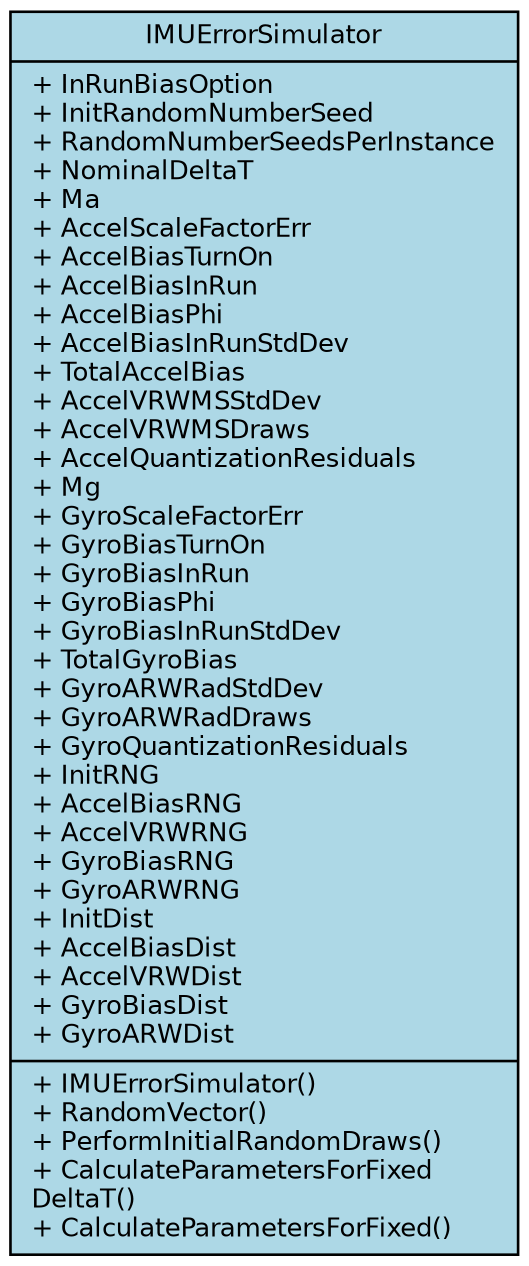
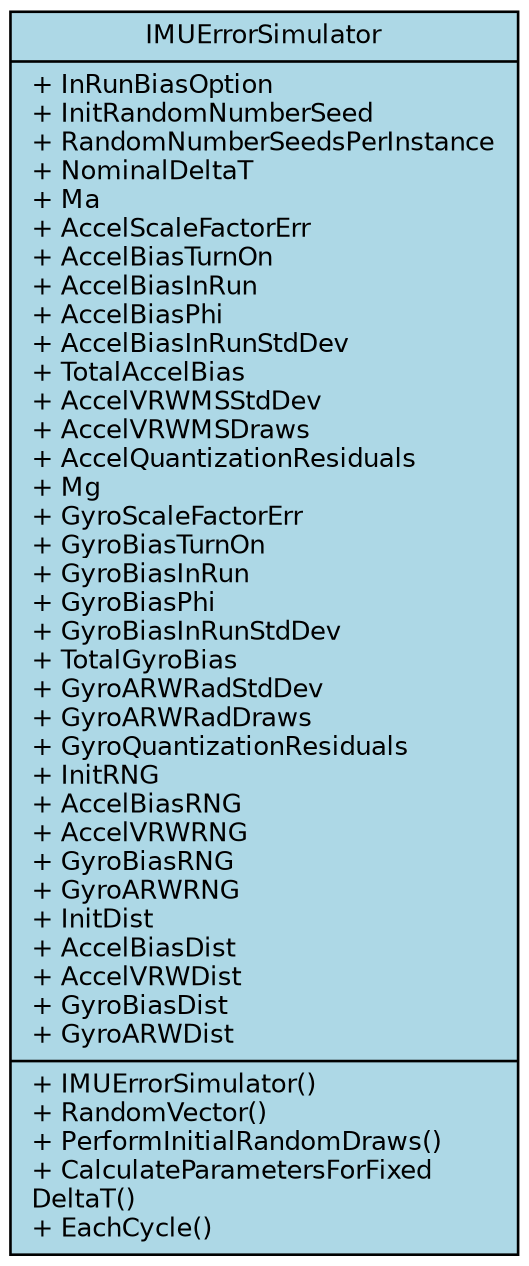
(242, 1229) -> (123, 1229)
